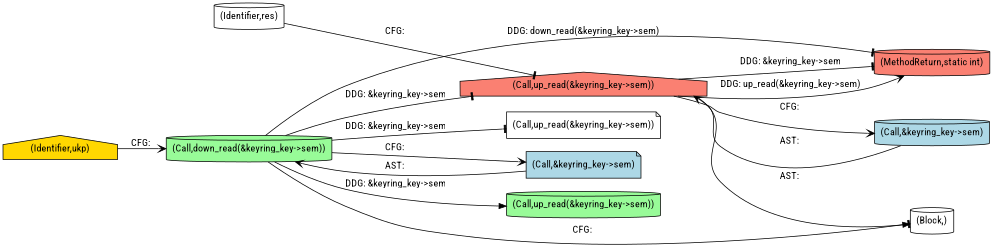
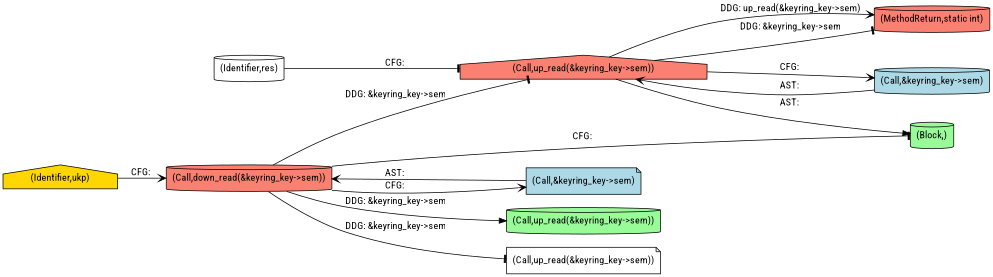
(558, 40) -> none
(249, 149) -> (249, 178)
(932, 221) -> (932, 135)
